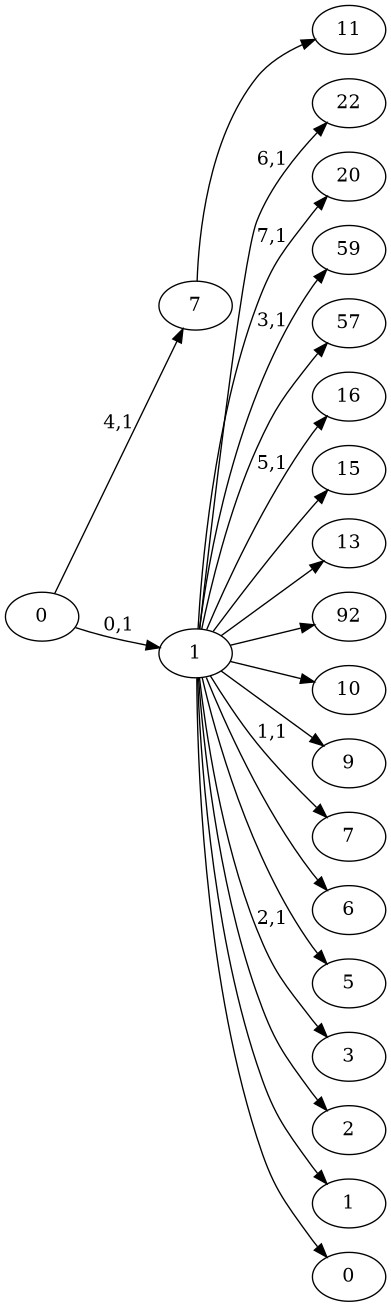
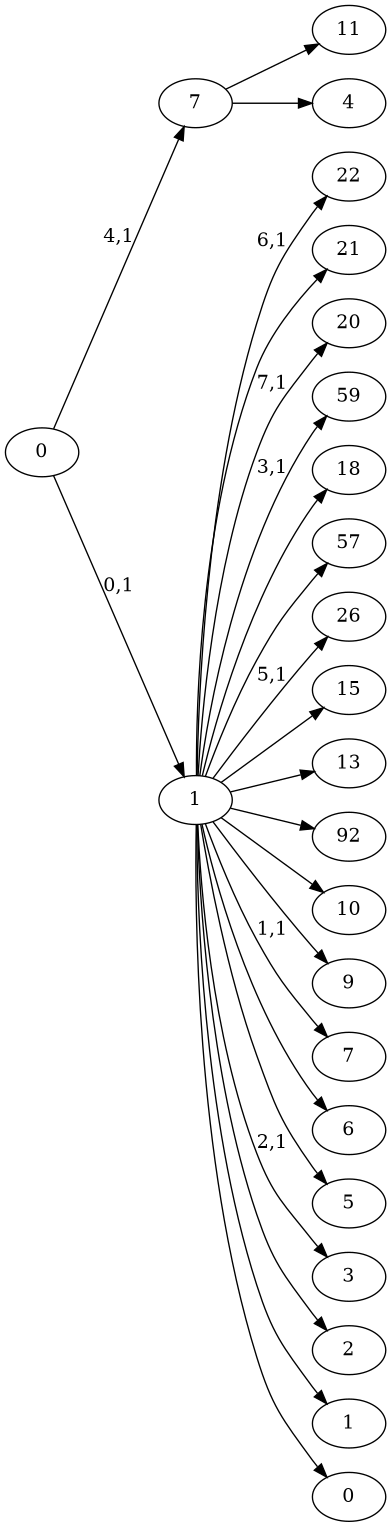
none -> (349, 103)
none -> (349, 250)
(349, 397) -> (349, 617)
none -> (349, 470)
